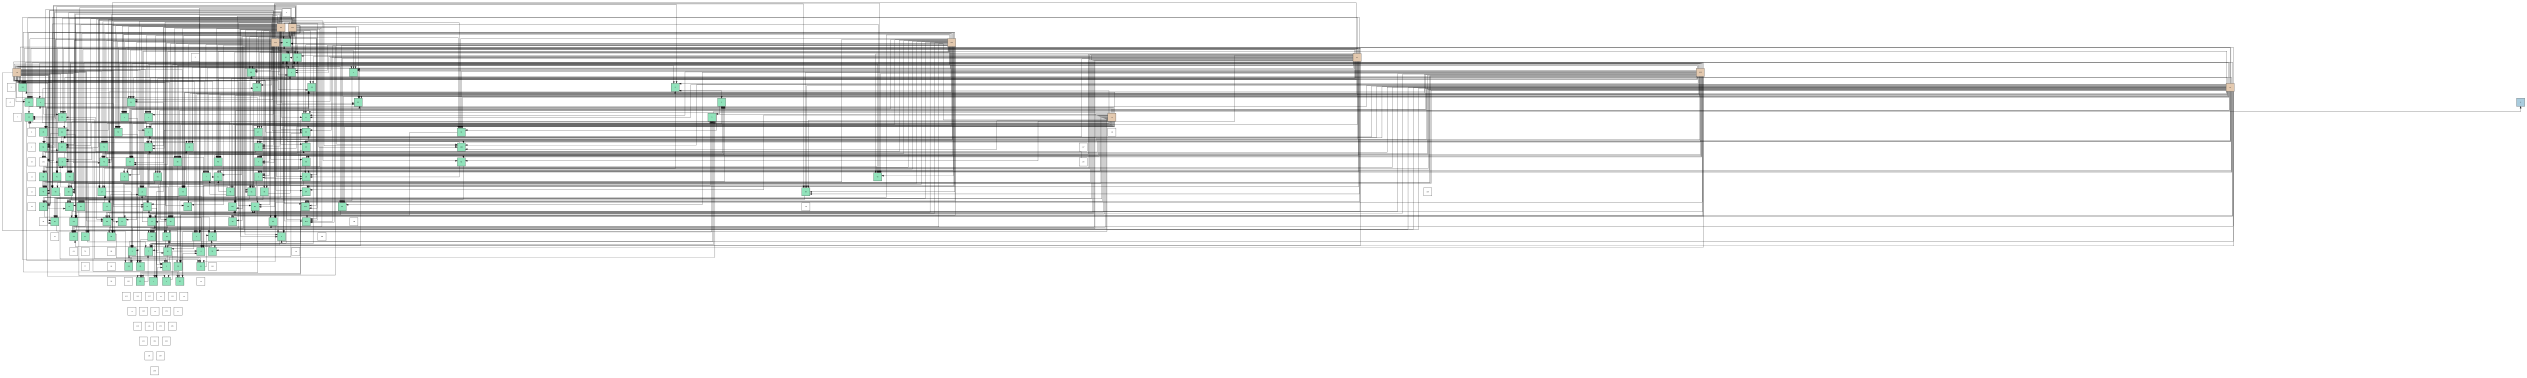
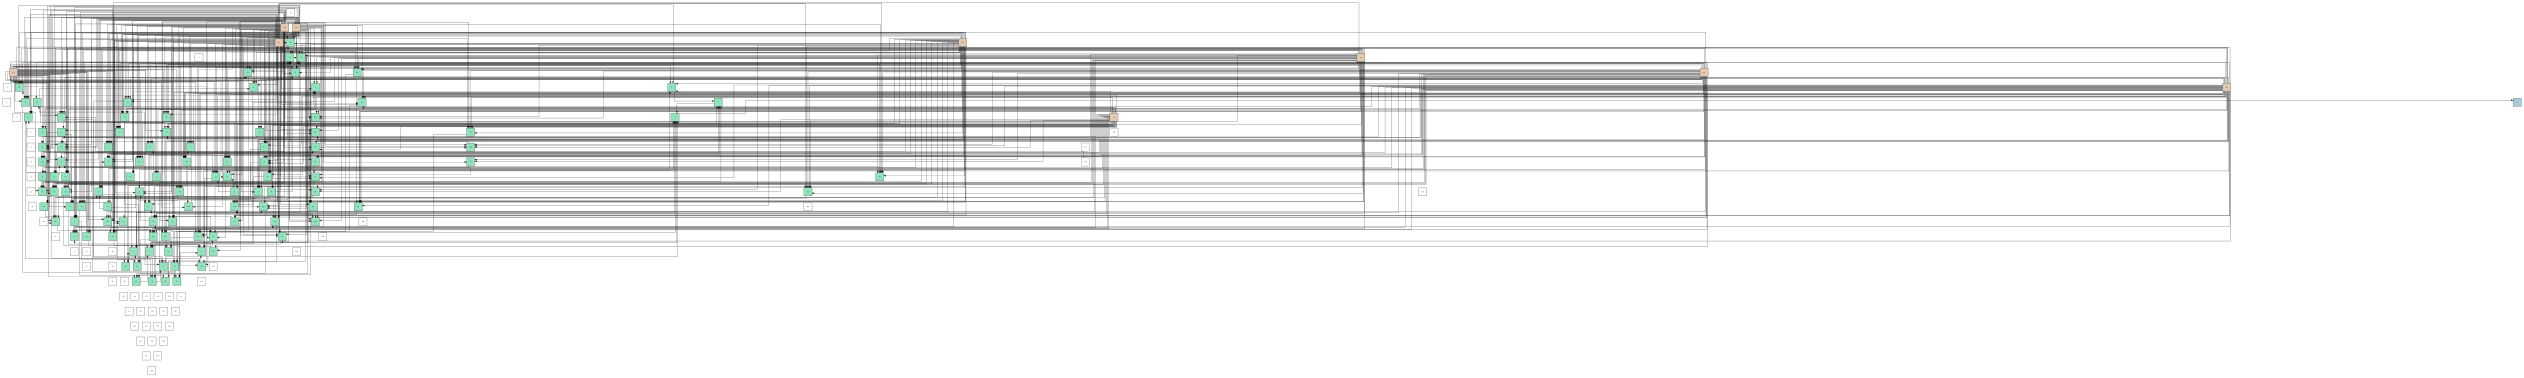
(738, 44) -> (684, 107)
(162, 83) -> none
none -> (220, 152)
(43, 162) -> (43, 162)
(579, 198) -> (576, 183)
none -> (179, 222)
